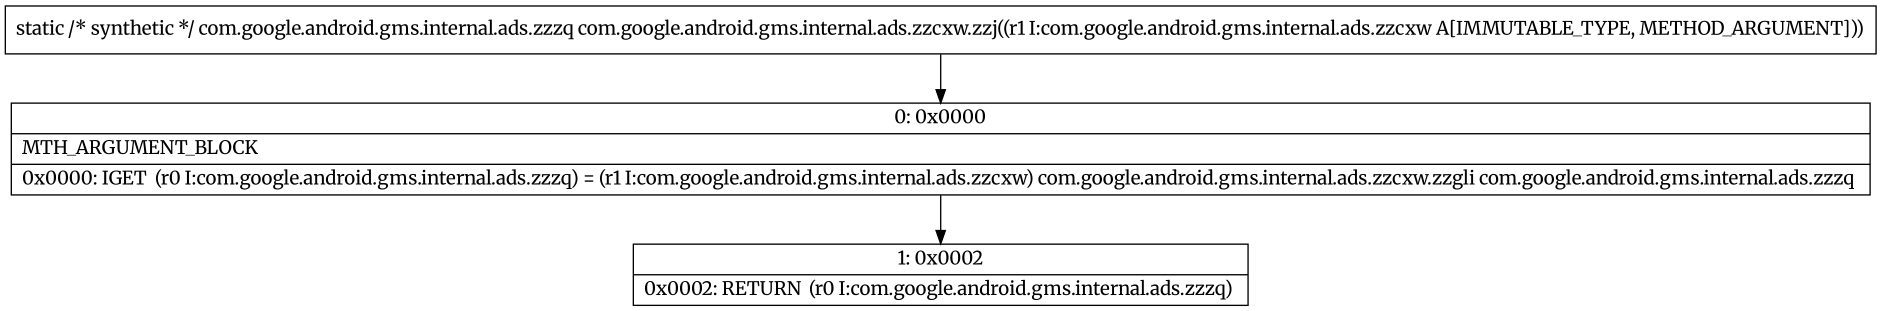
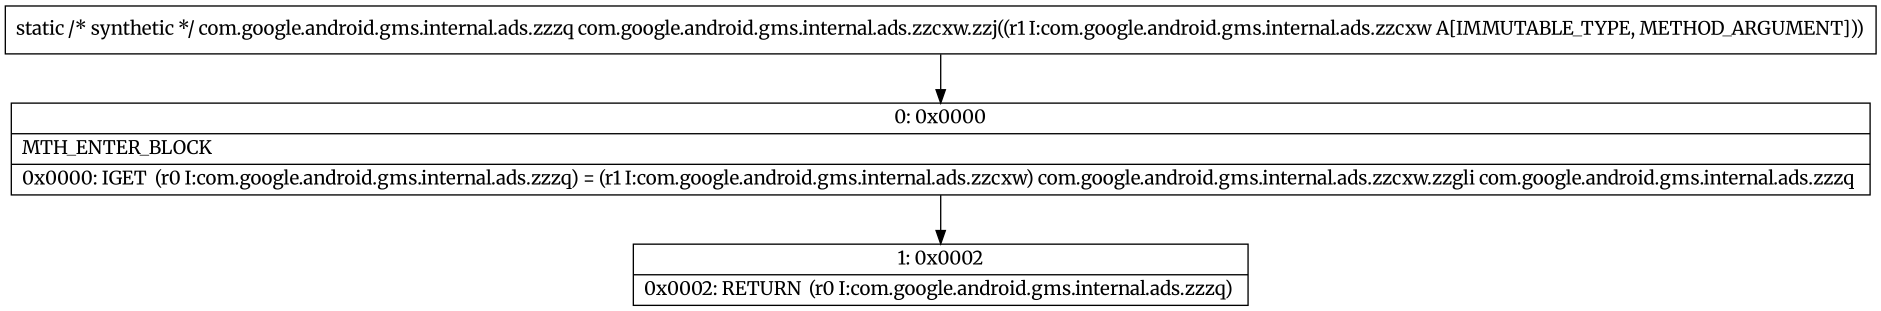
(140, 148) -> (117, 148)
